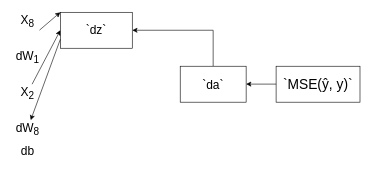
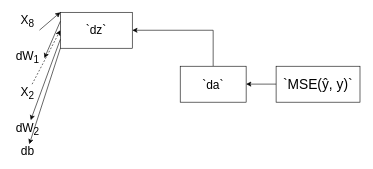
none -> (54, 36)
(50, 50) -> (50, 50)
none -> (45, 95)
(28, 129) -> (28, 129)
